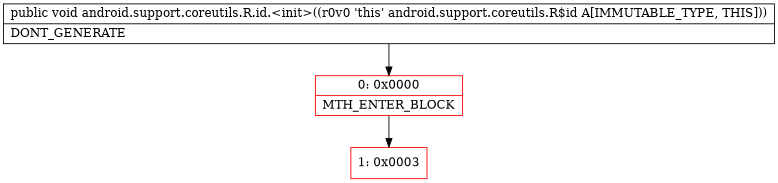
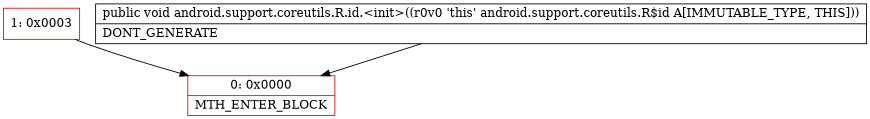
(389, 127) -> (127, 57)
